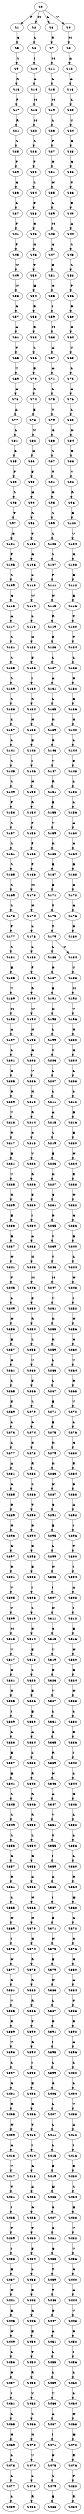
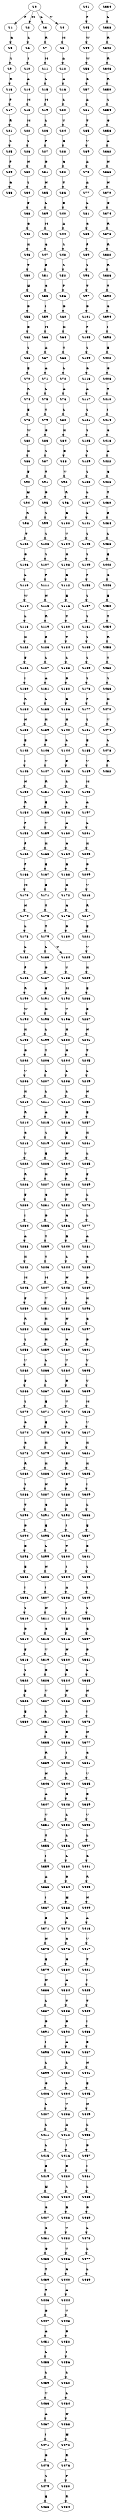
(35, 162) -> (29, 162)
(16, 214) -> none
(31, 1731) -> none
